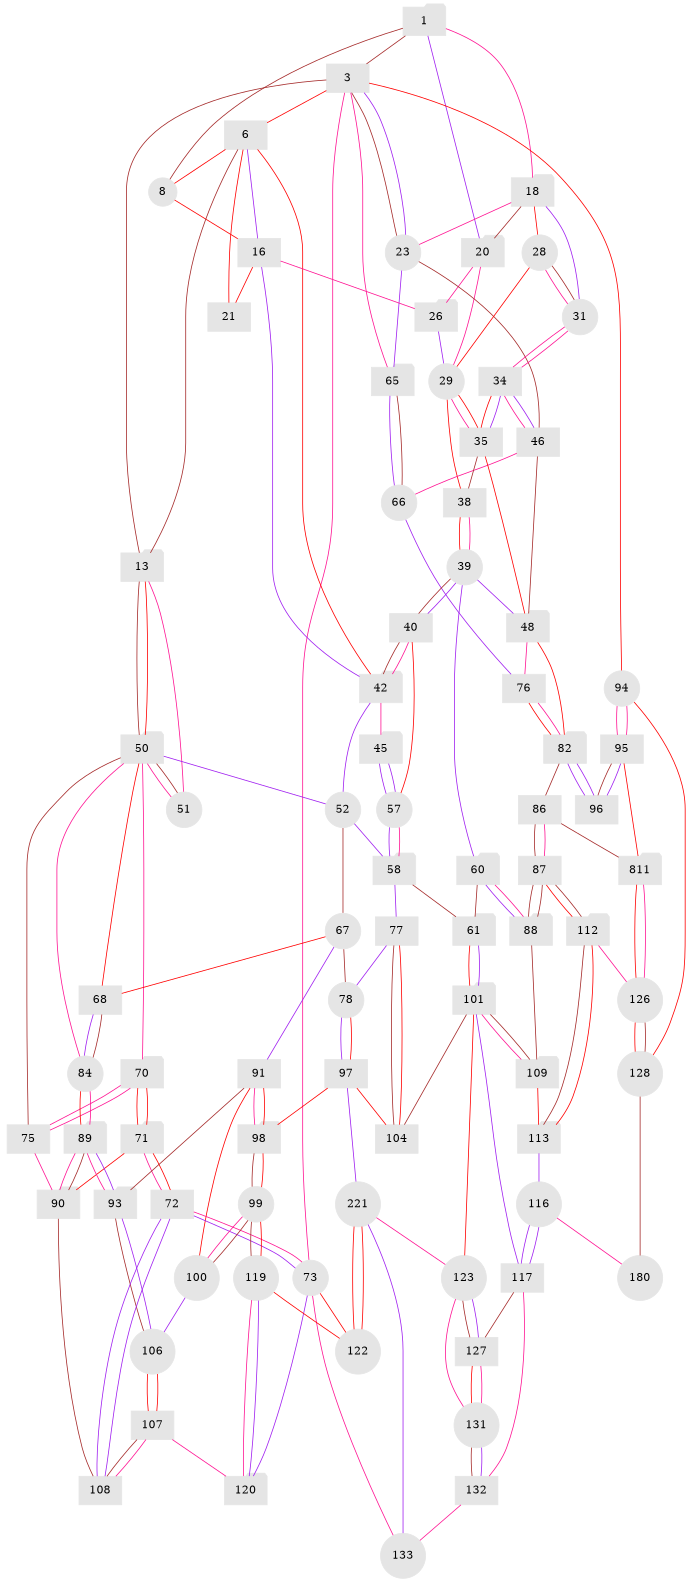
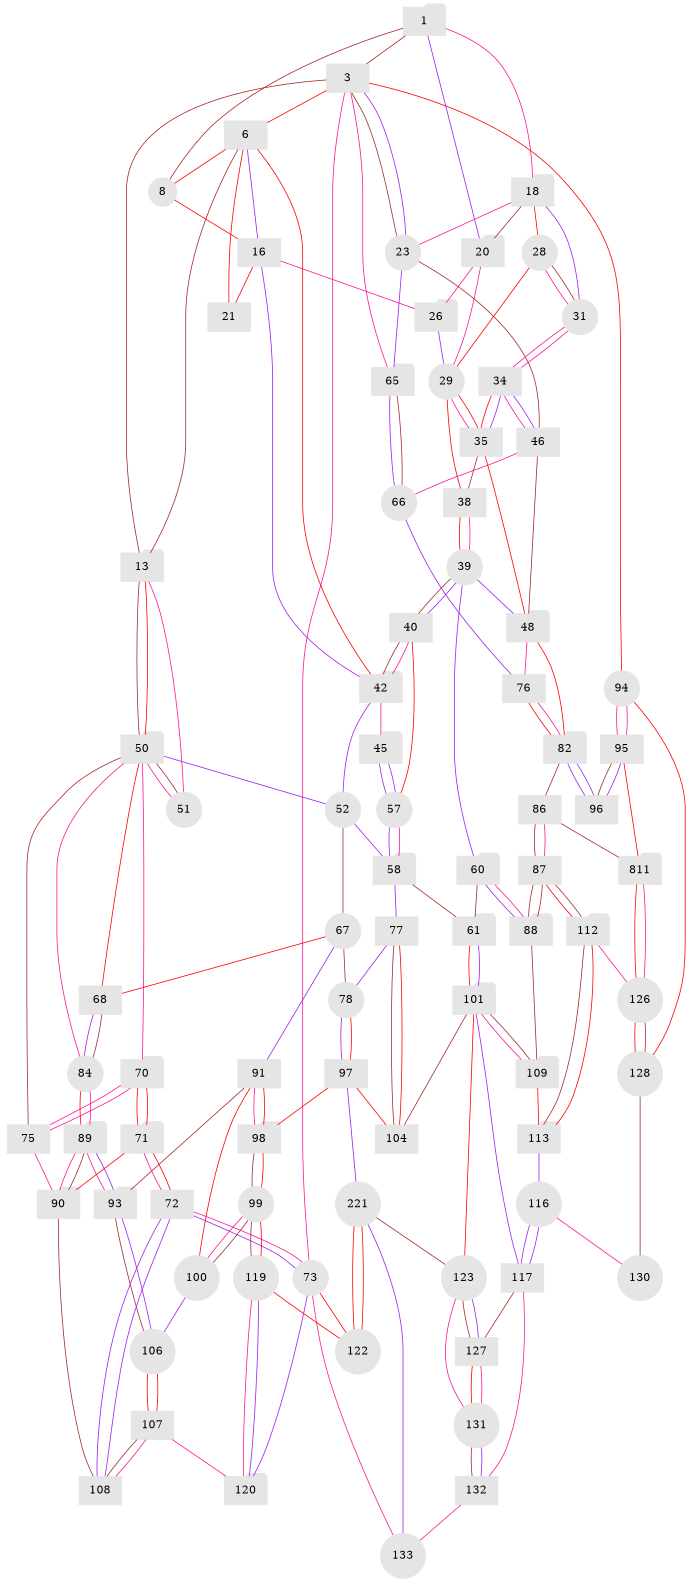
(411, 1241) -> (411, 1241)
(640, 1278) -> (640, 1278)
